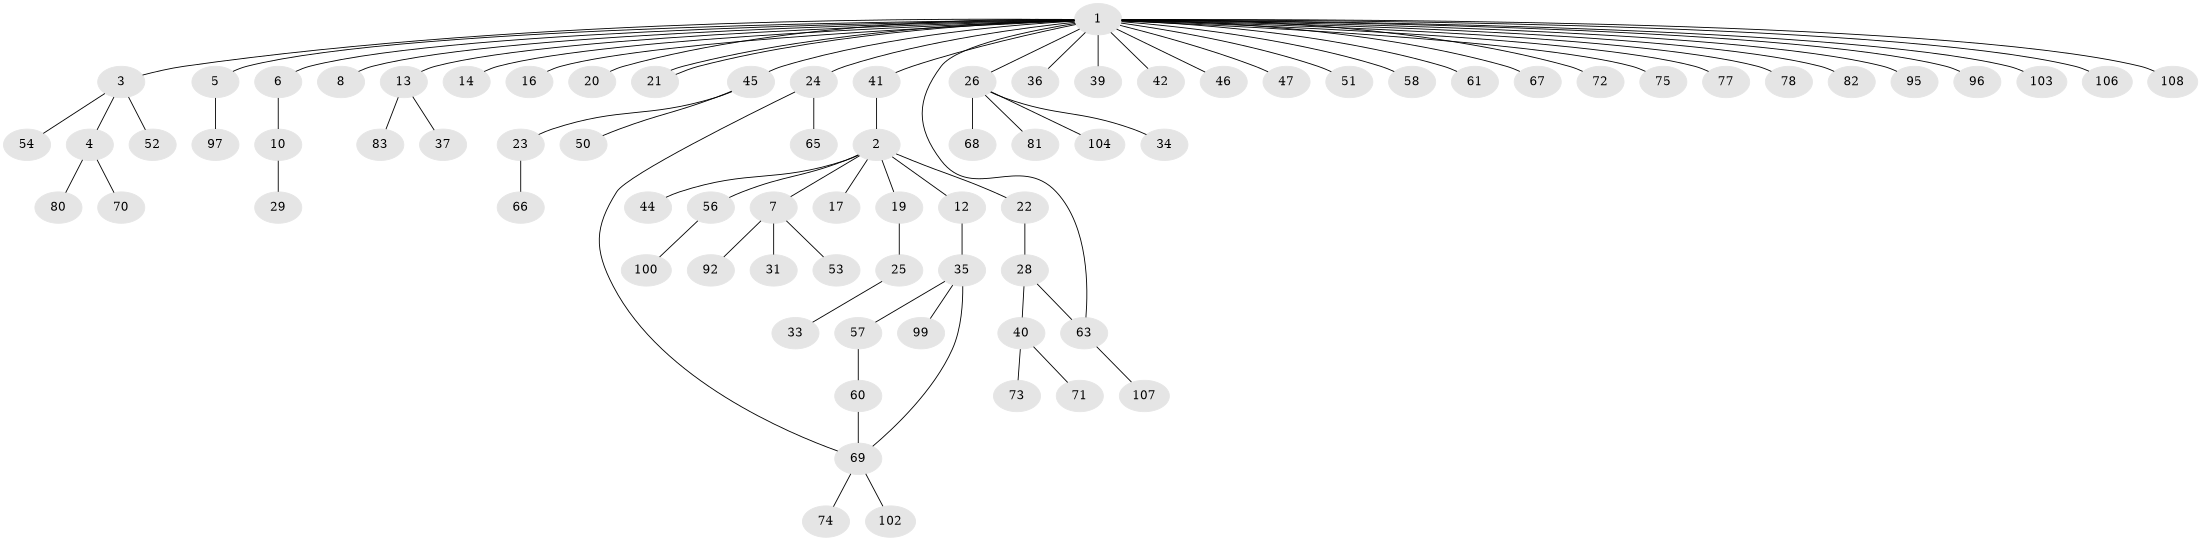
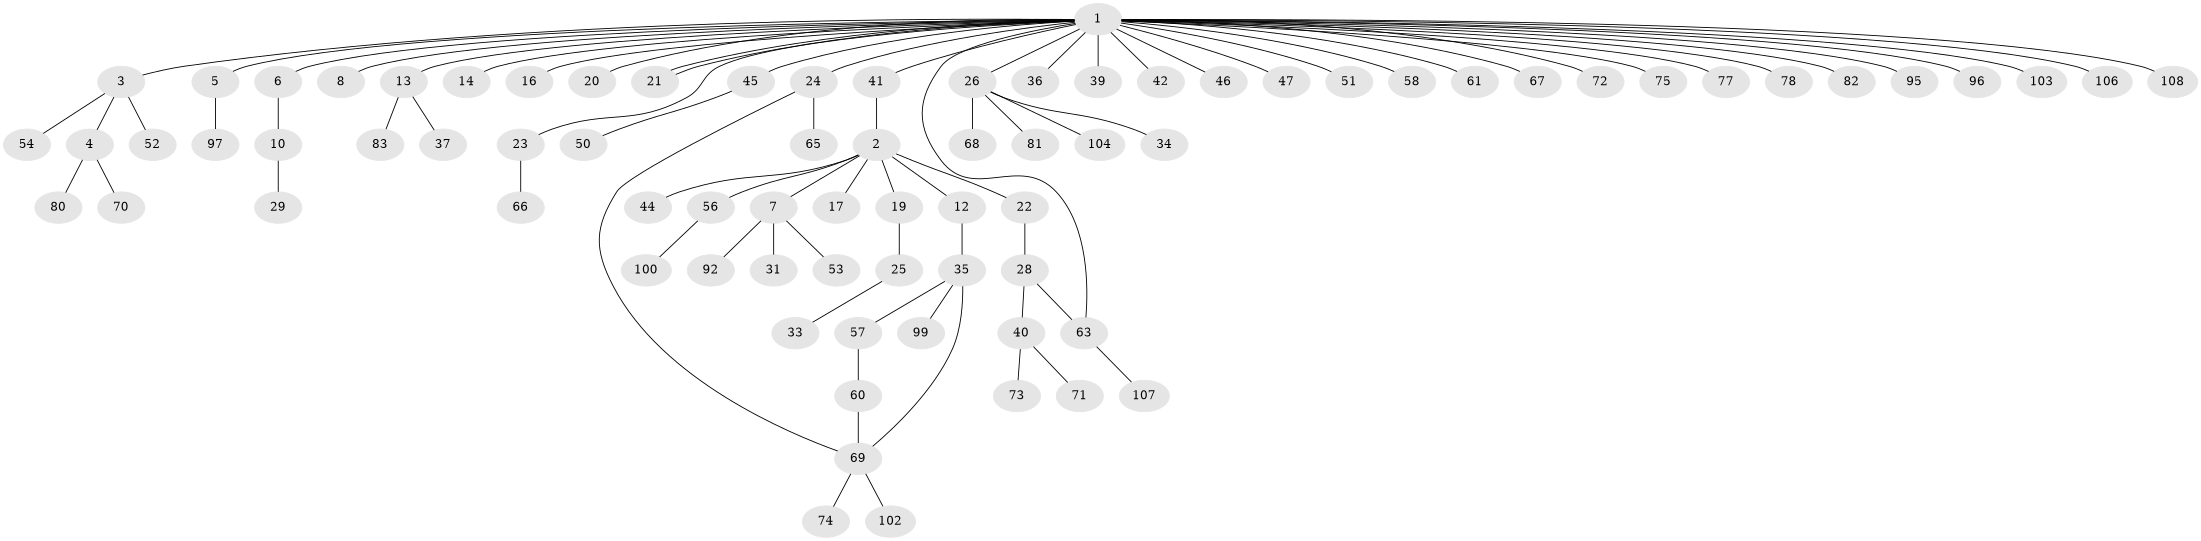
(635, 113) -> (716, 68)
